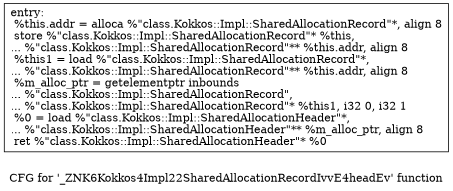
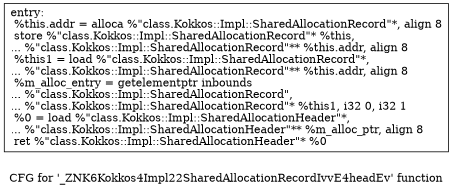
(125, 83) -> (132, 83)
